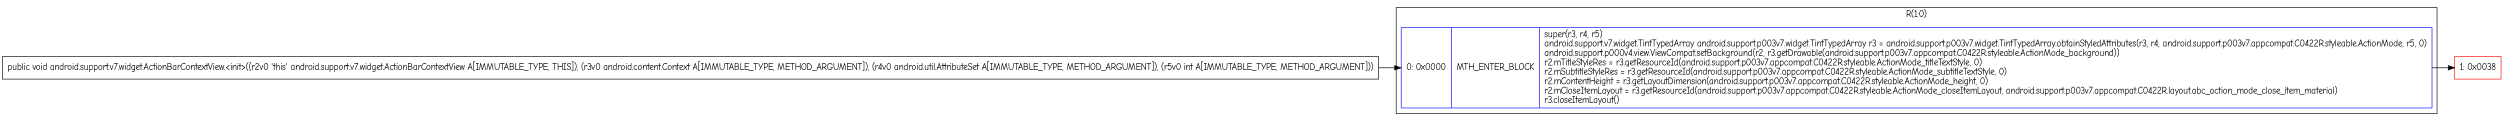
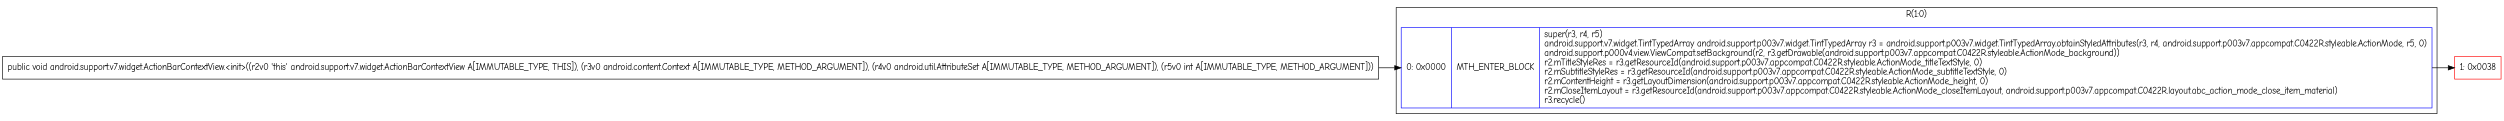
(1582, 100) -> (1565, 100)
